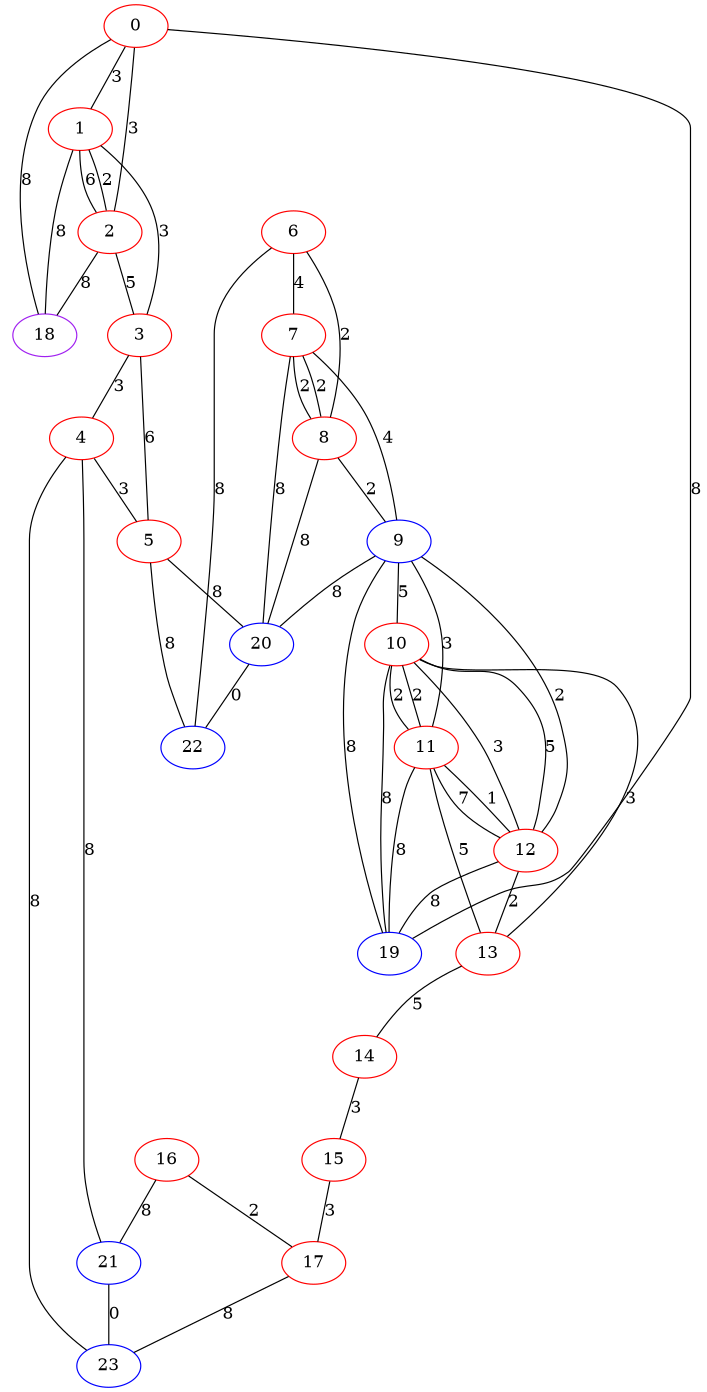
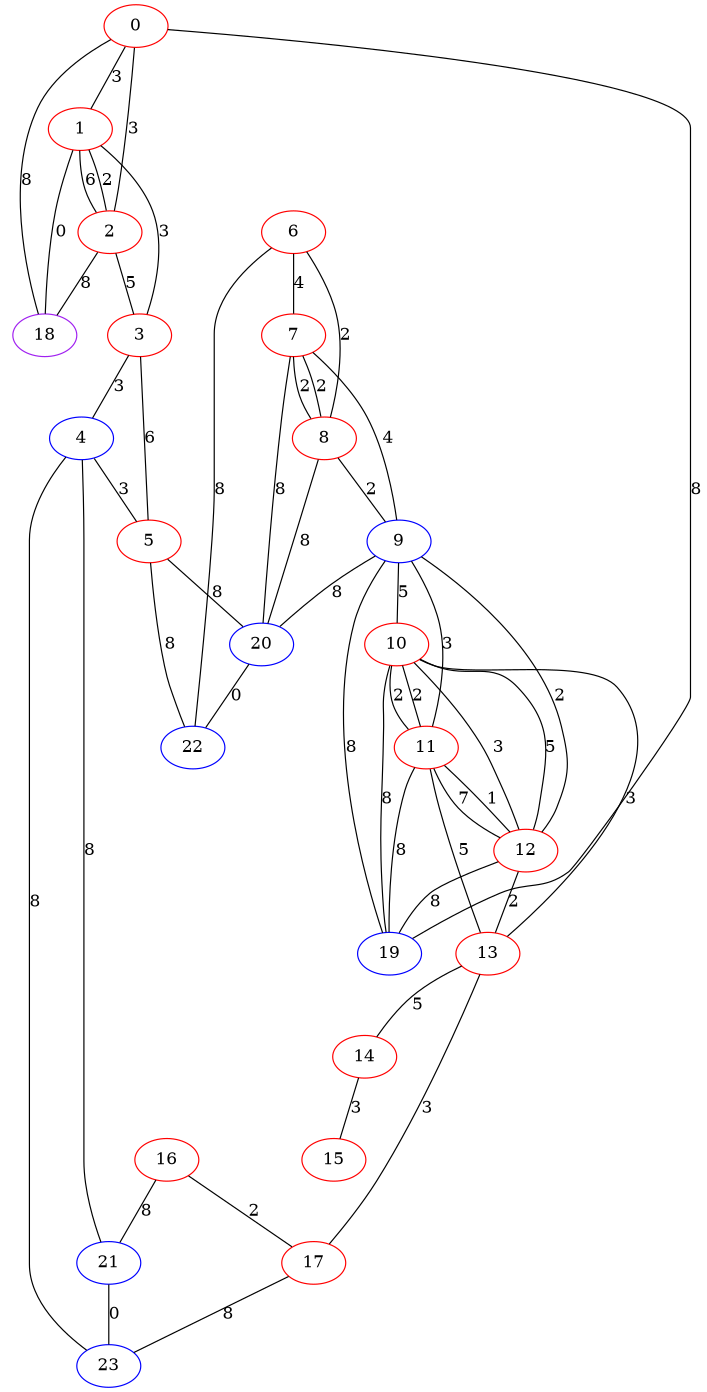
(61, 232) -> (61, 232)
(82, 438) -> (82, 438)
(324, 1212) -> (414, 1115)
